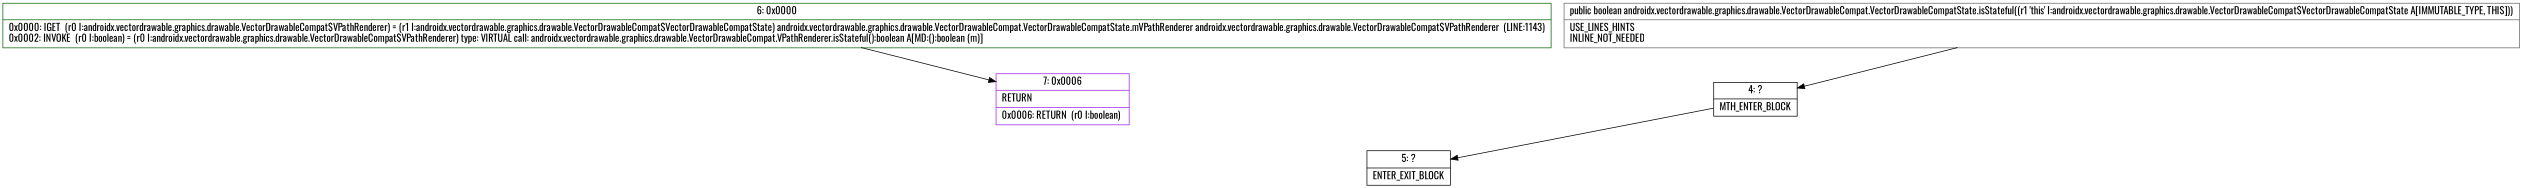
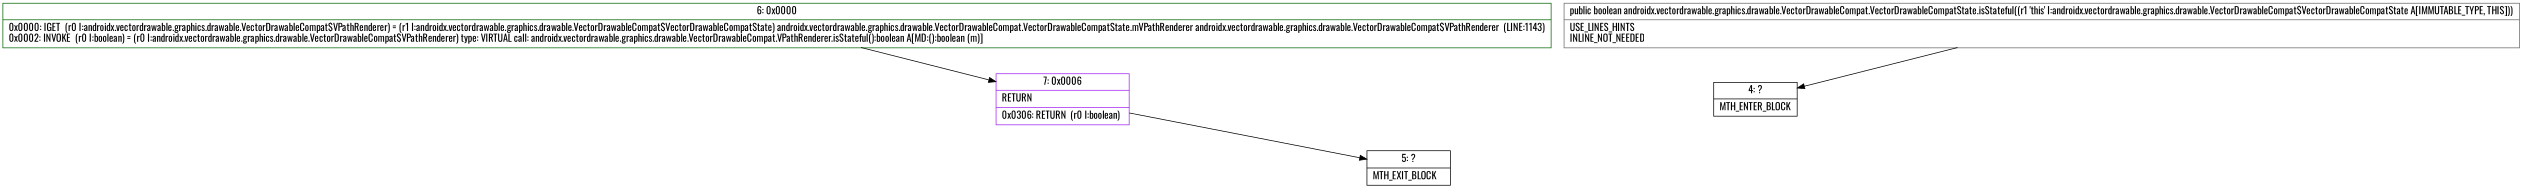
(1063, 116) -> (1062, 116)
(1586, 133) -> (1245, 135)
(1409, 176) -> (1405, 176)
